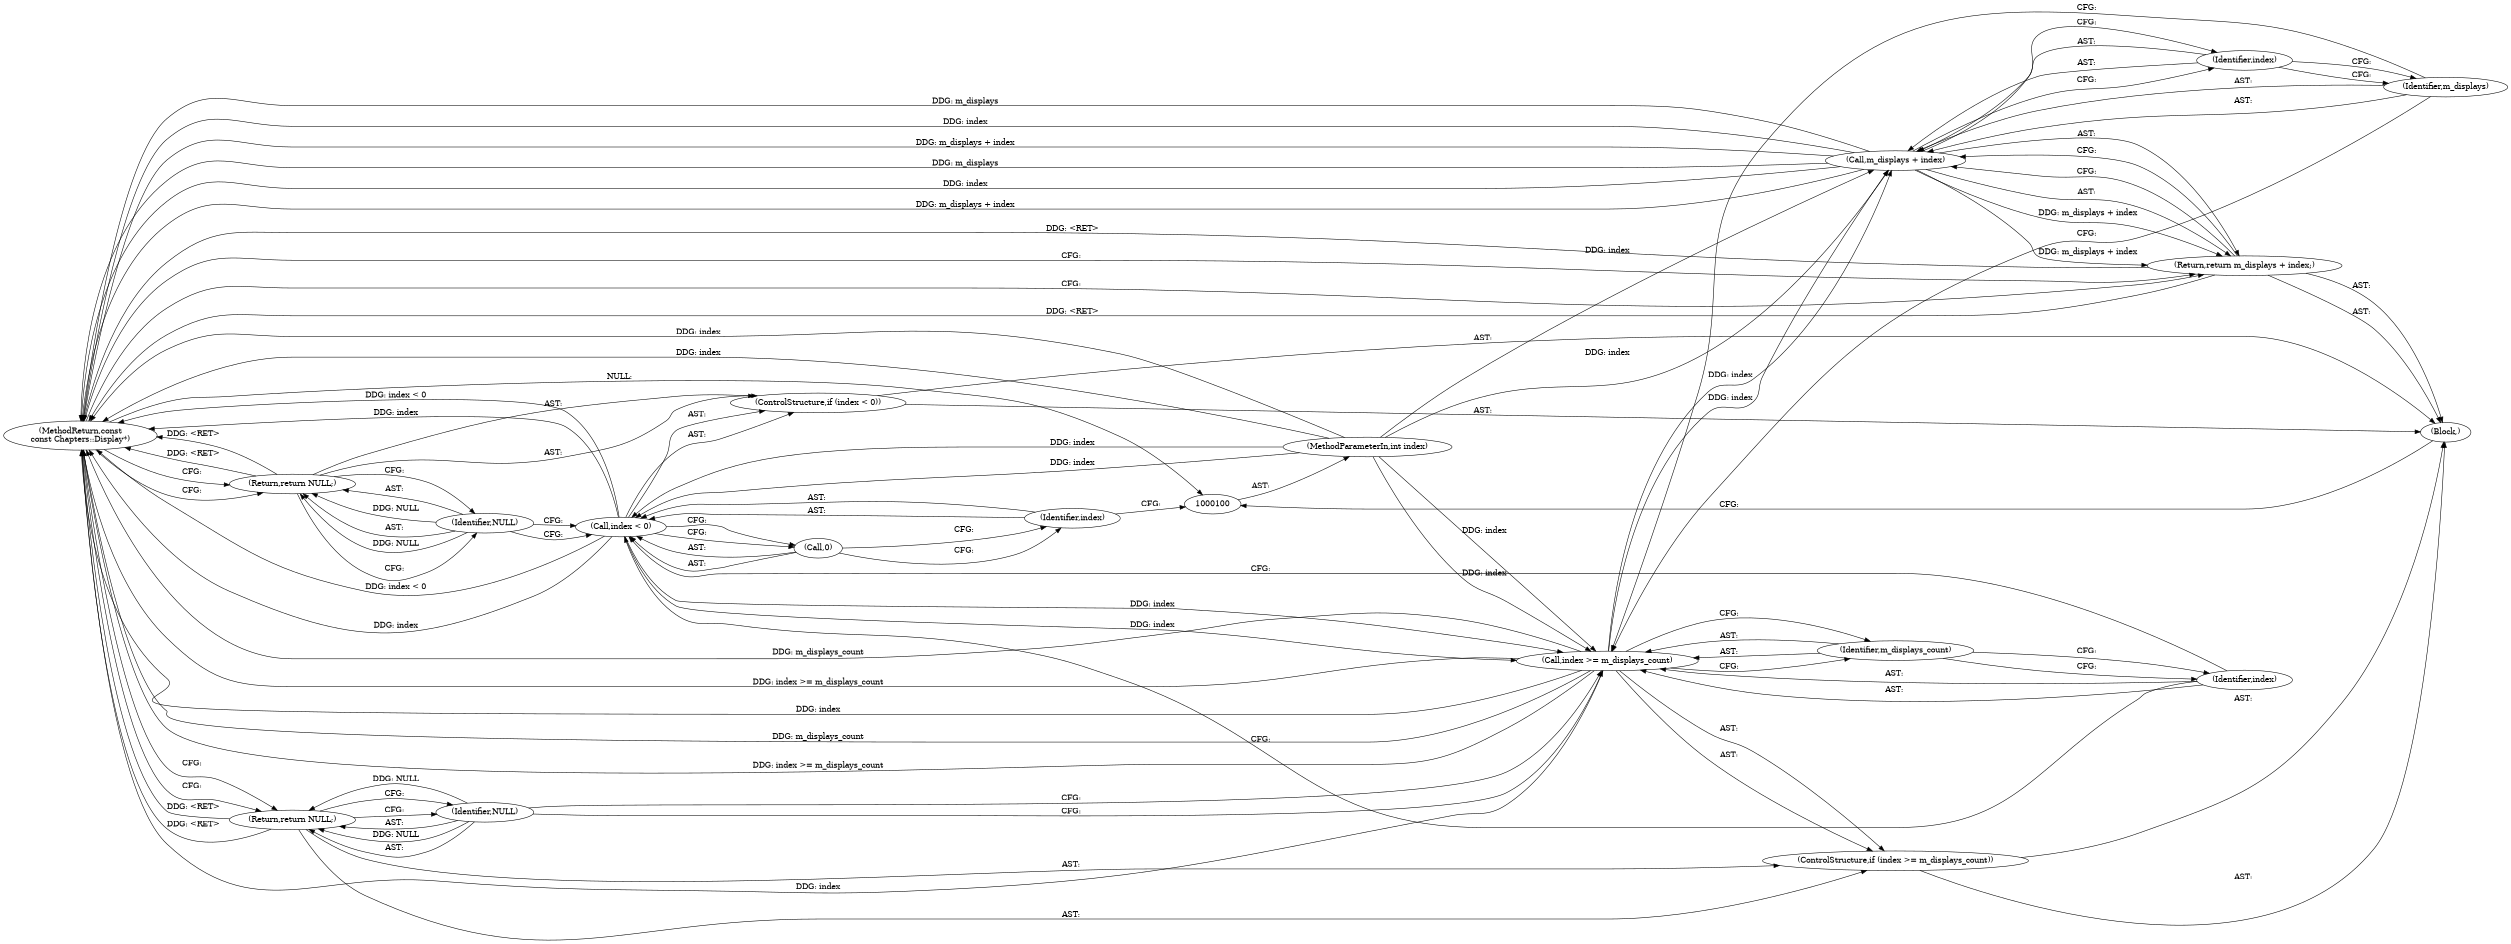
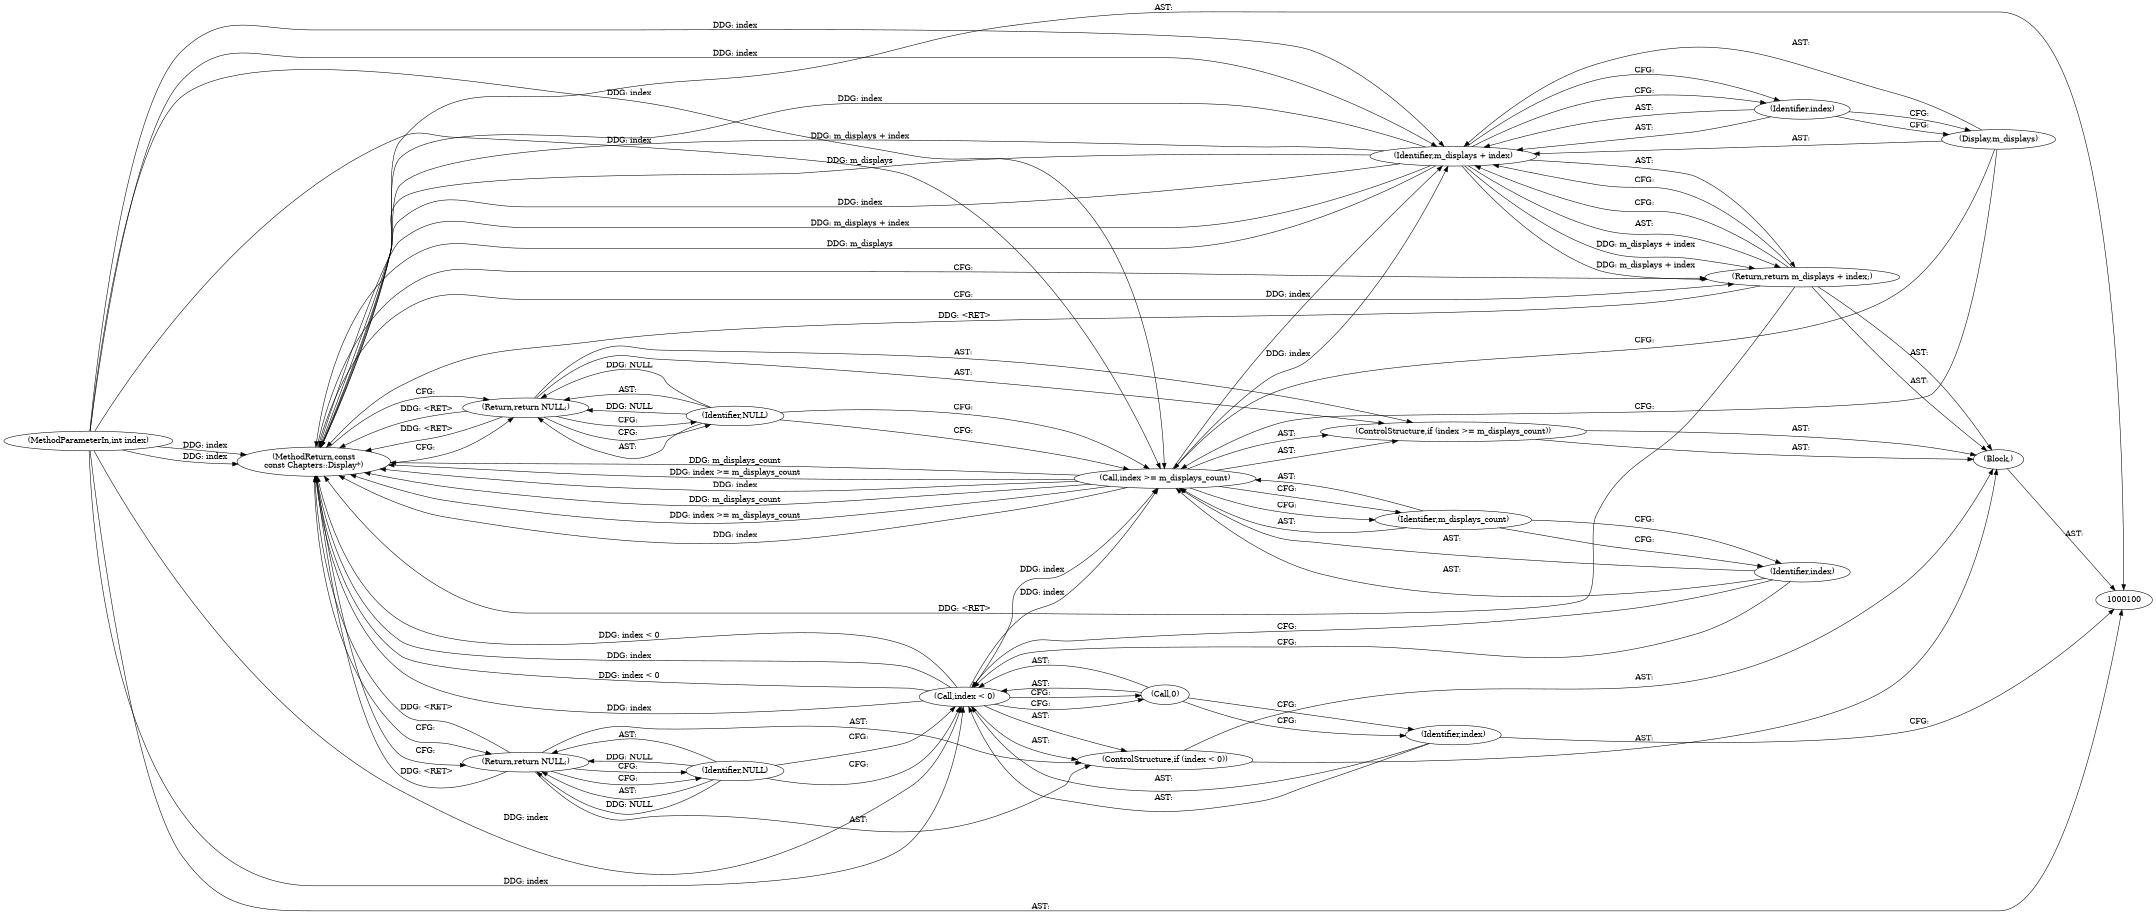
(2446, 87) -> (1999, 139)
(1895, 161) -> (1453, 156)
(621, 377) -> (1165, 8)
(1293, 483) -> (1038, 911)
(1730, 505) -> (2076, 534)
